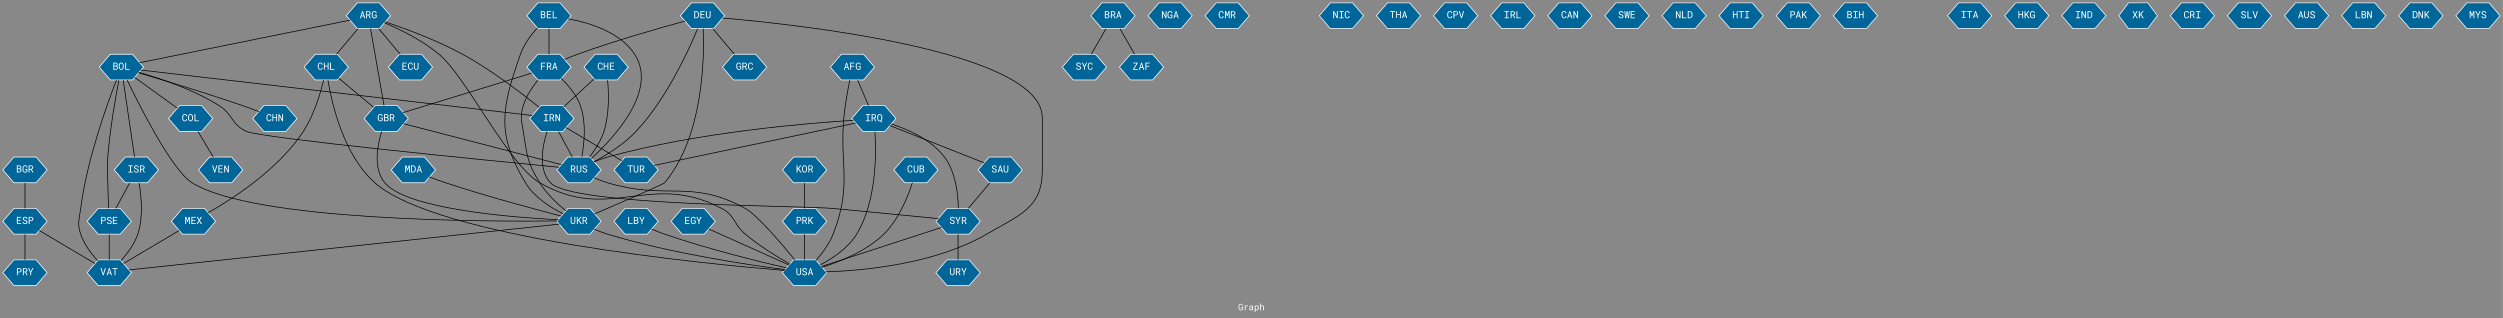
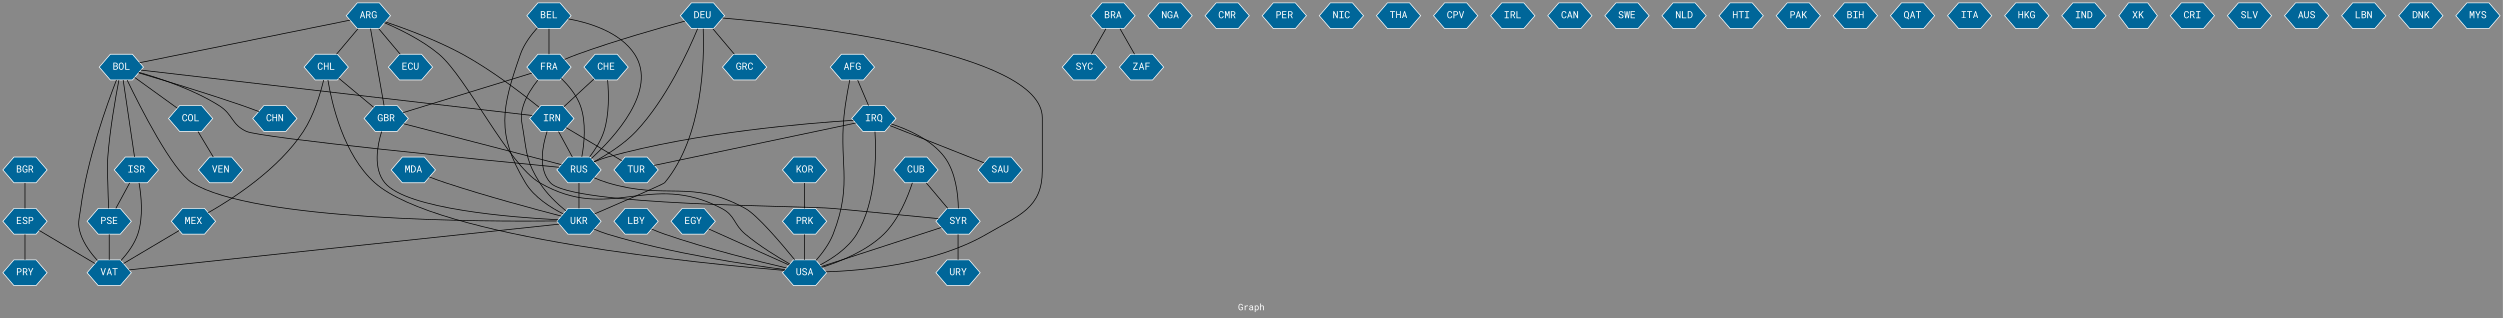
none -> (1284, 16)
none -> (1913, 16)
(979, 196) -> (937, 196)
none -> (579, 201)
